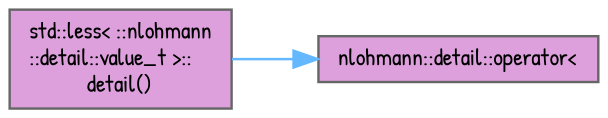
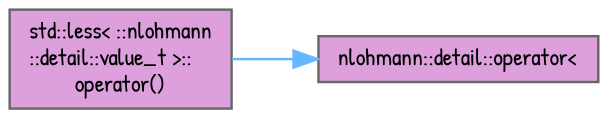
(121, 59) -> (121, 59)
